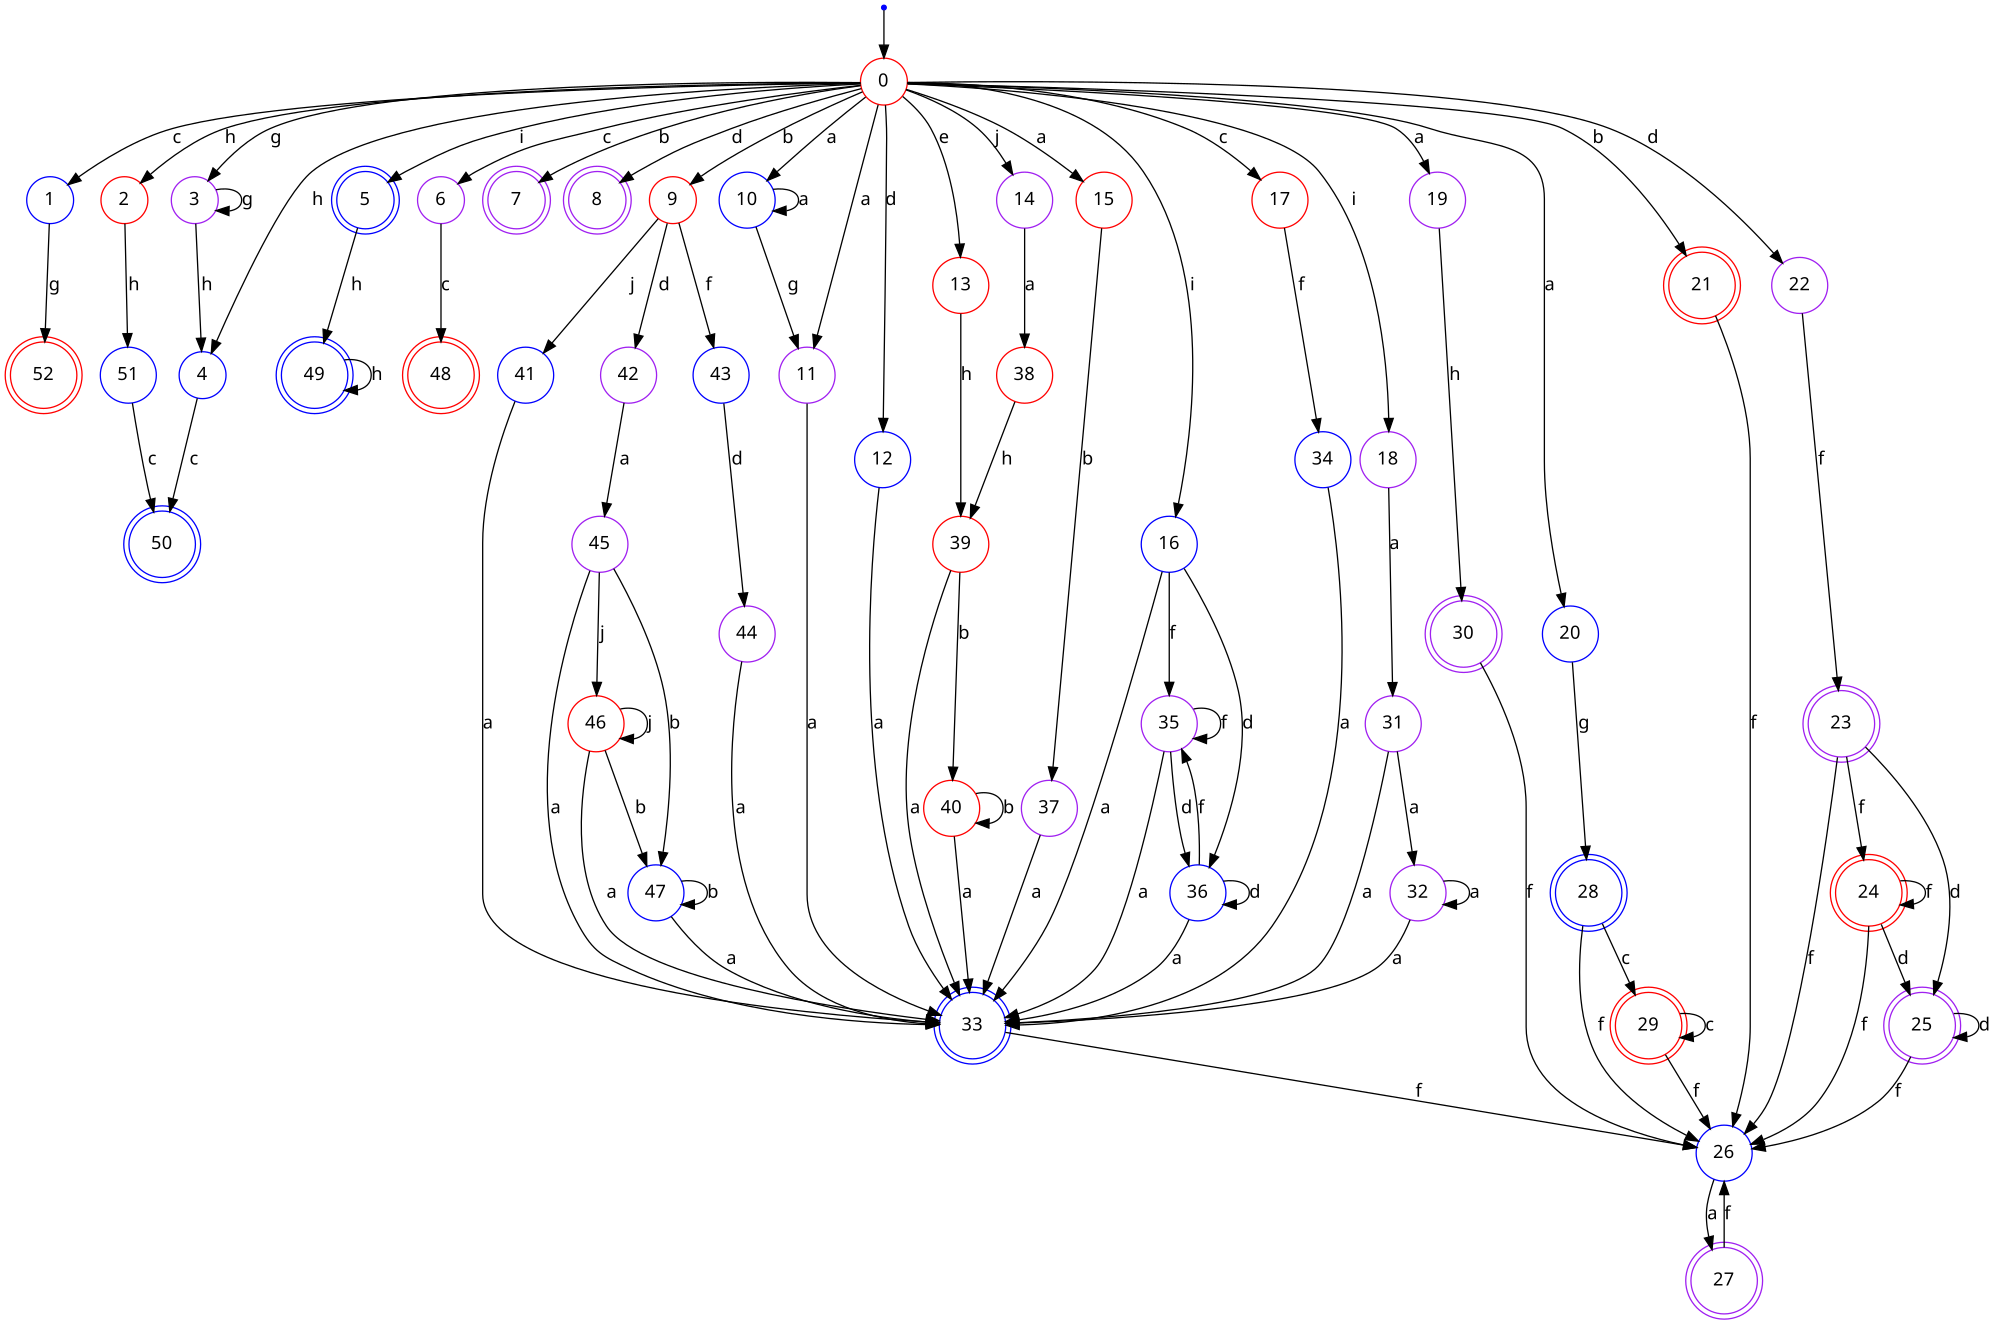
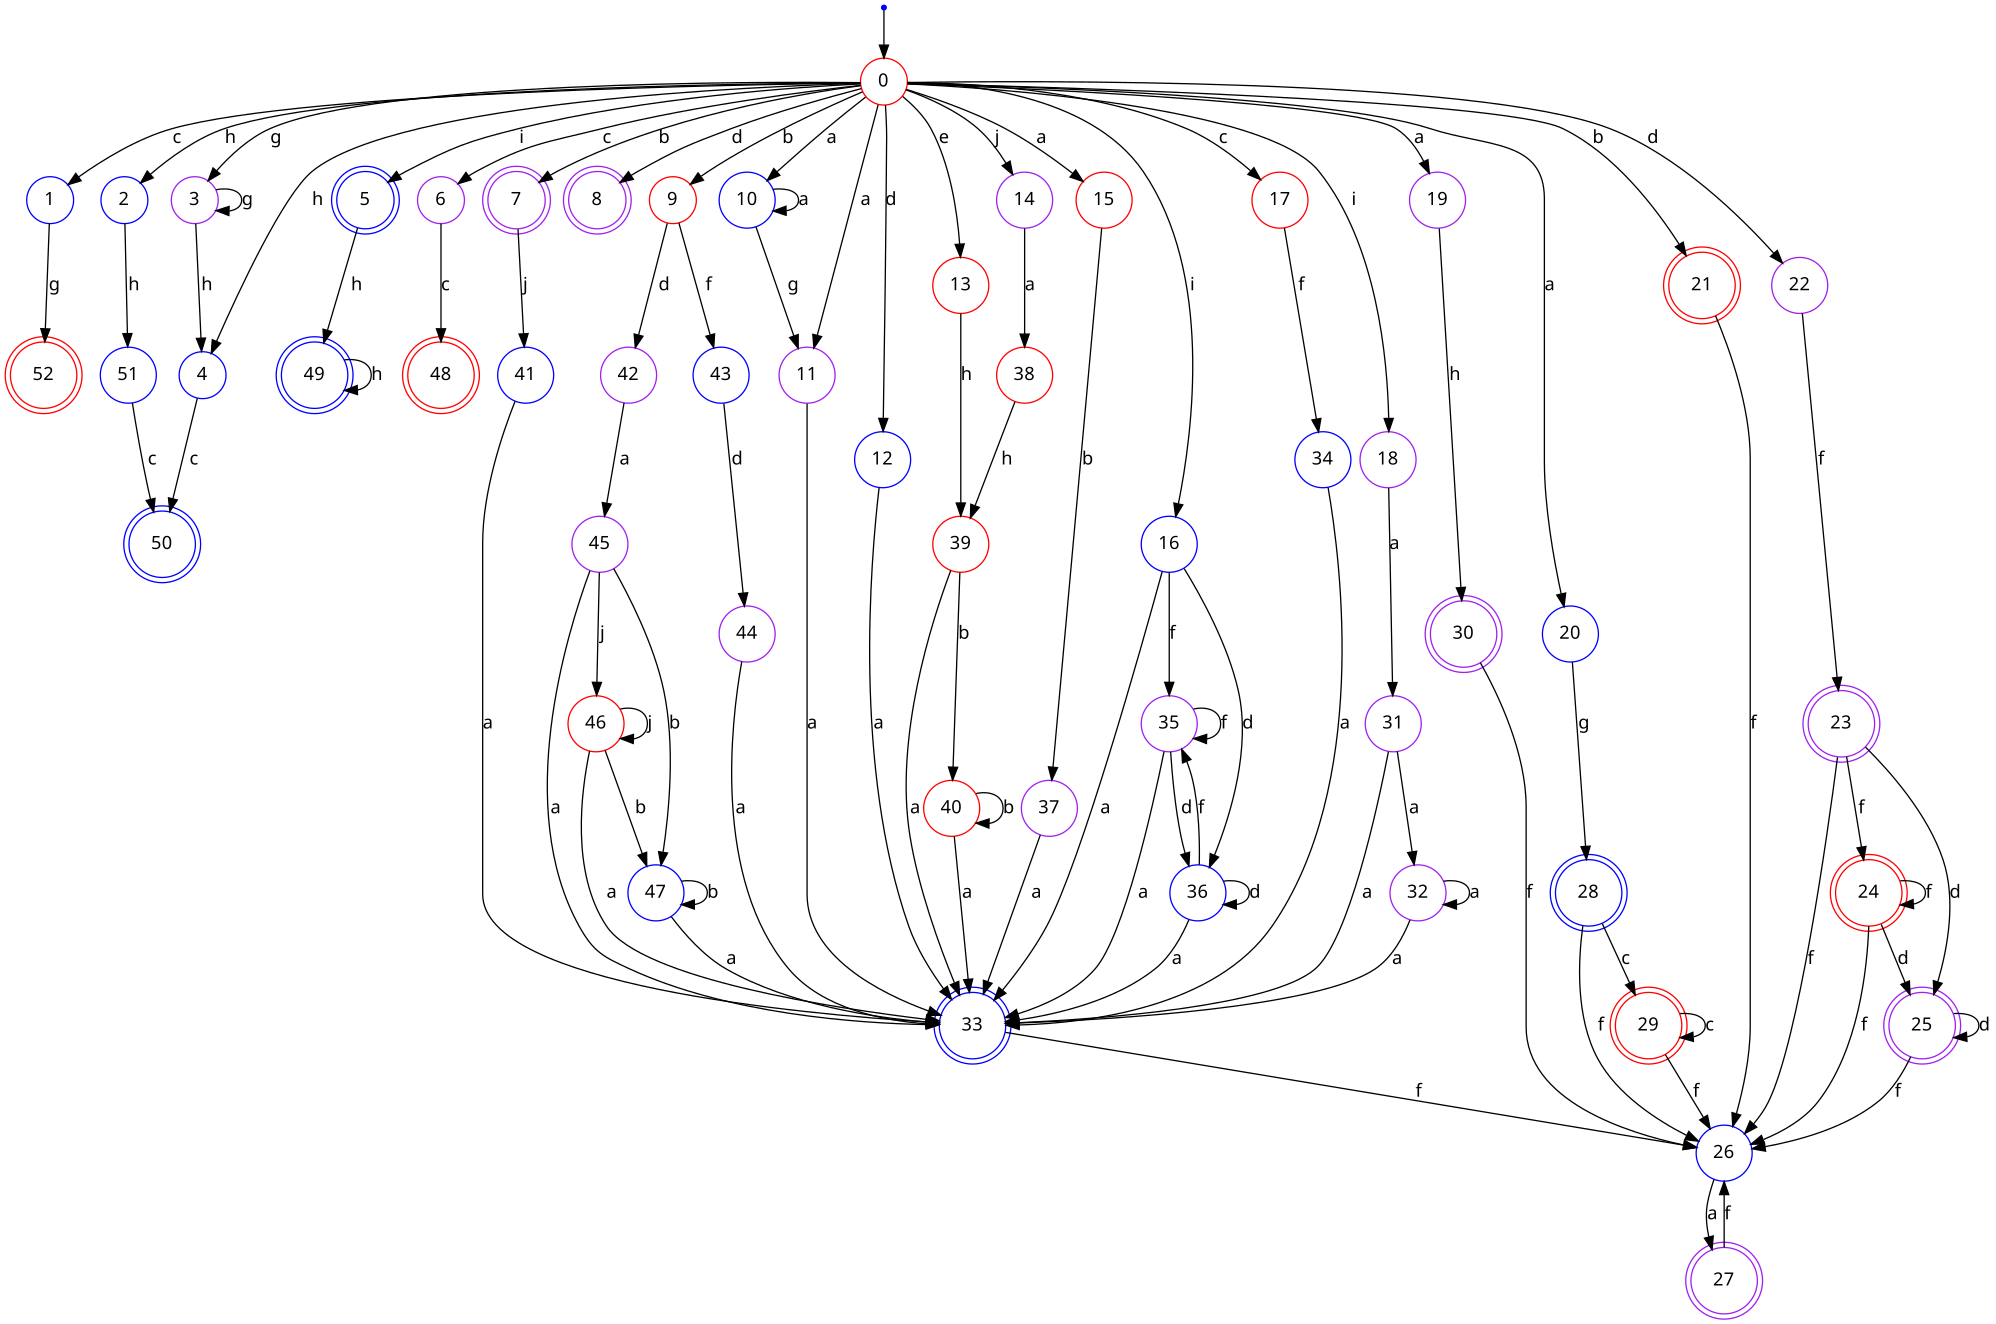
(124, 200) -> (124, 200)
(605, 281) -> (521, 281)
